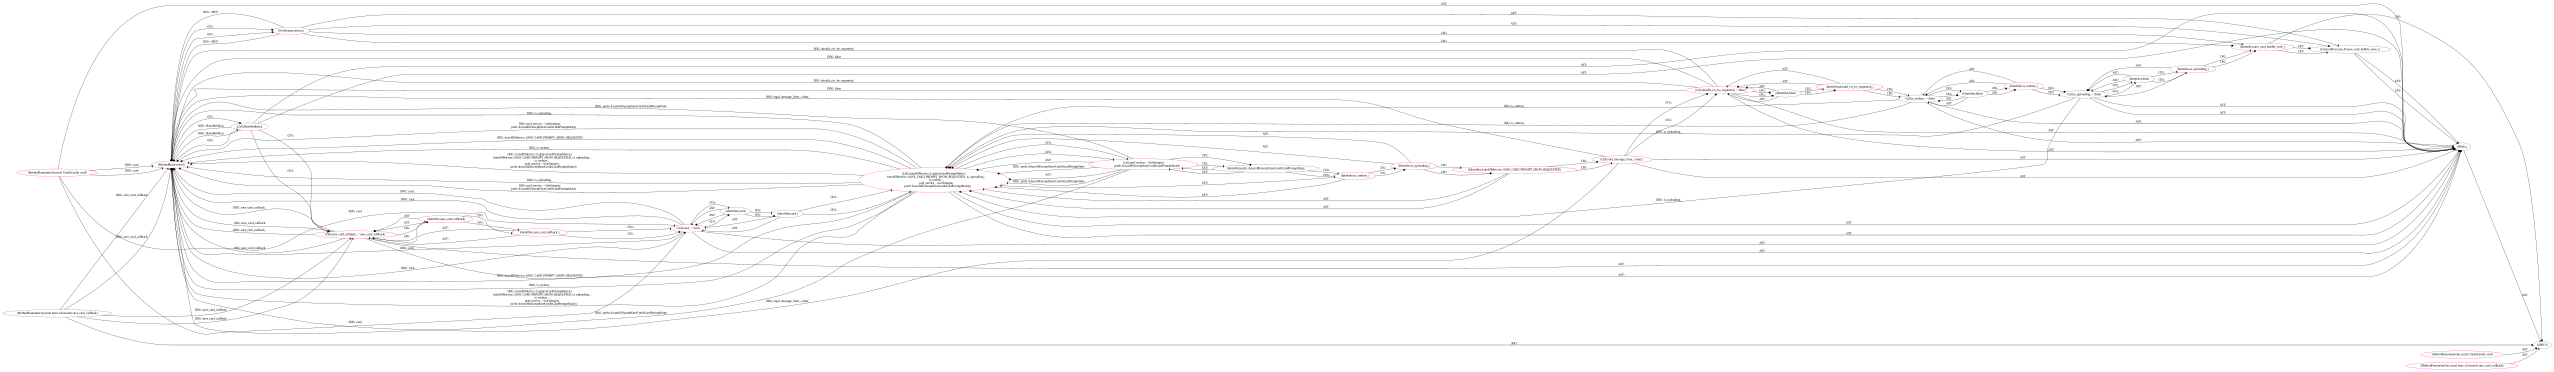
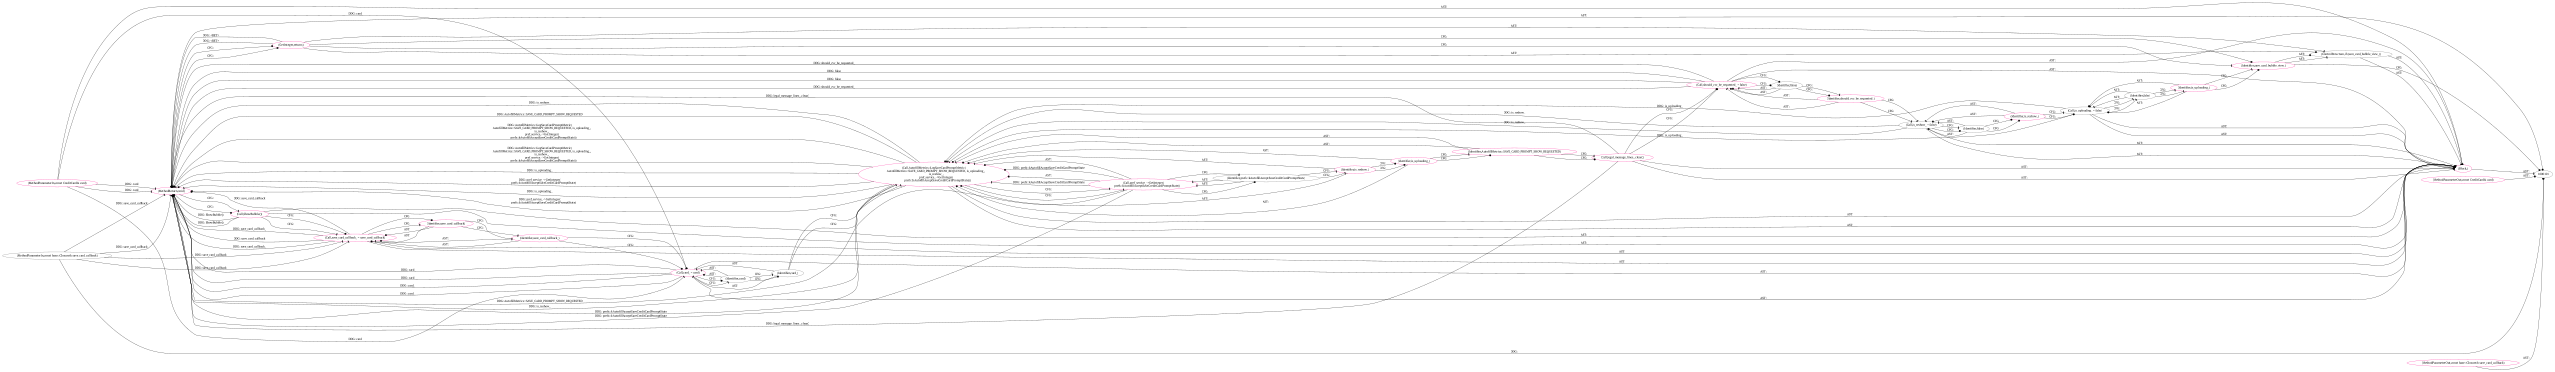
none -> (1325, 17)
(1622, 160) -> (1623, 158)
